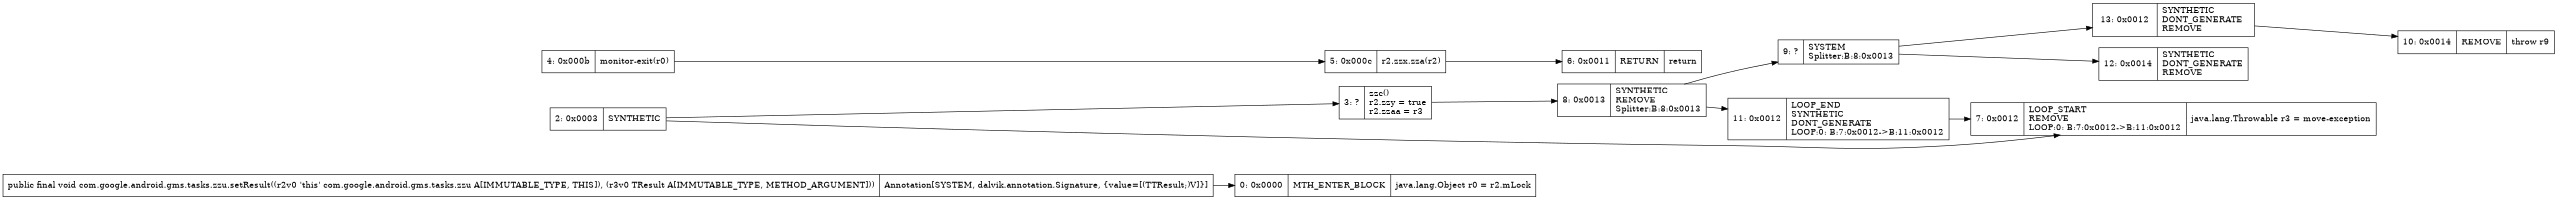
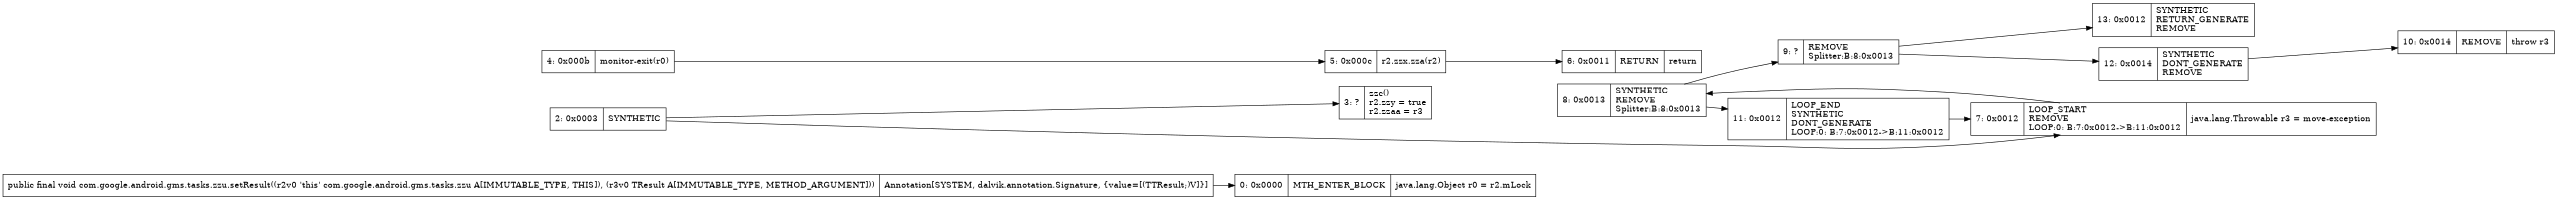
(2202, 20) -> (2203, 20)
(2323, 31) -> (2320, 54)
(2531, 42) -> (2531, 42)
(1827, 47) -> (1829, 47)
(1492, 102) -> (1887, 89)
